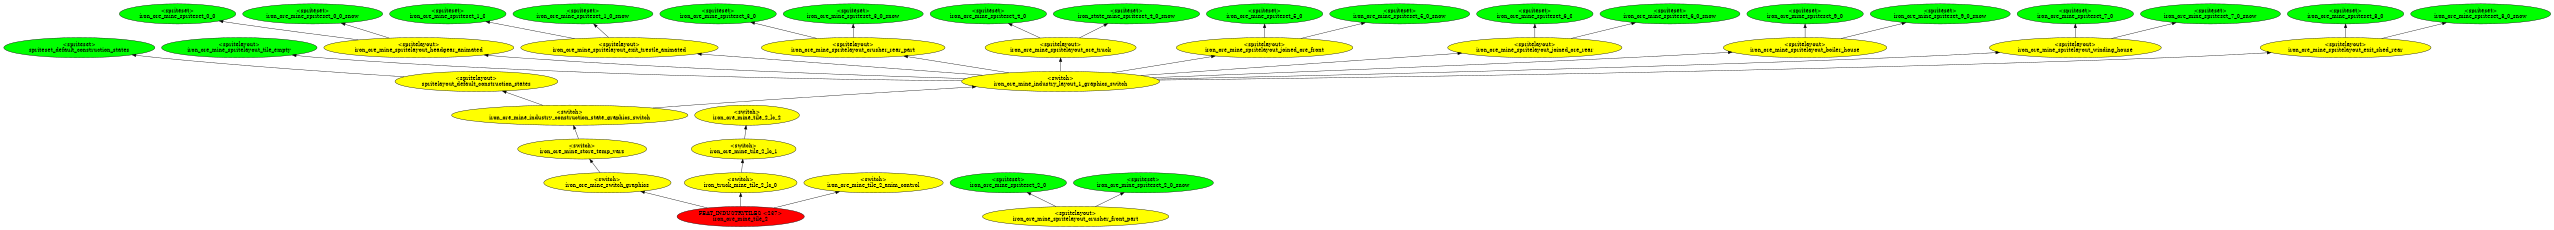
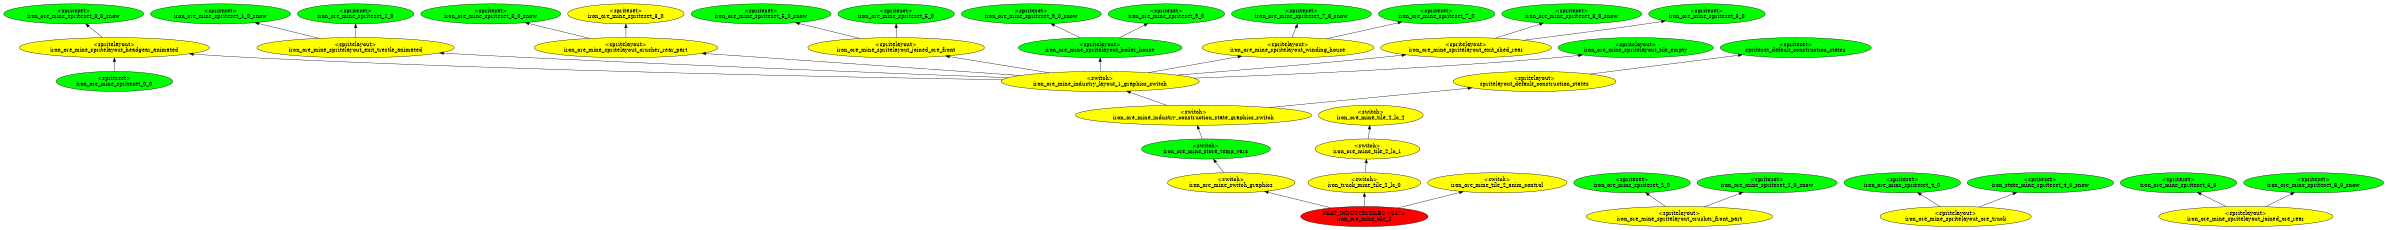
(718, 14) -> (626, 14)
(291, 31) -> (114, 66)
(1805, 48) -> (1100, 48)
(1299, 64) -> none
(1061, 66) -> none
(582, 149) -> (1206, 149)
